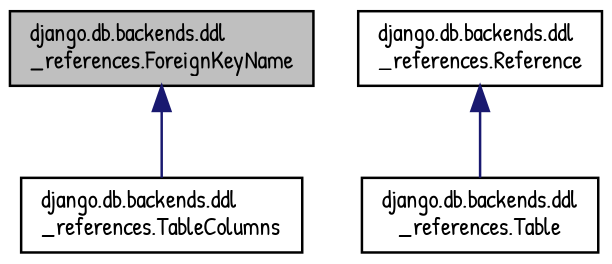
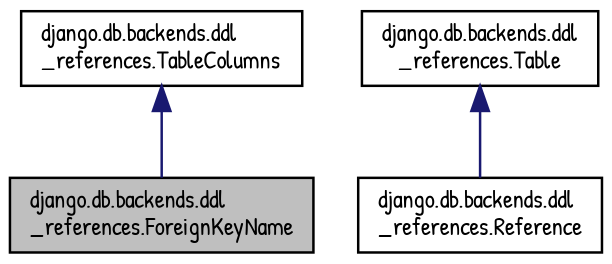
(162, 145) -> (162, 145)
(480, 145) -> (480, 145)
